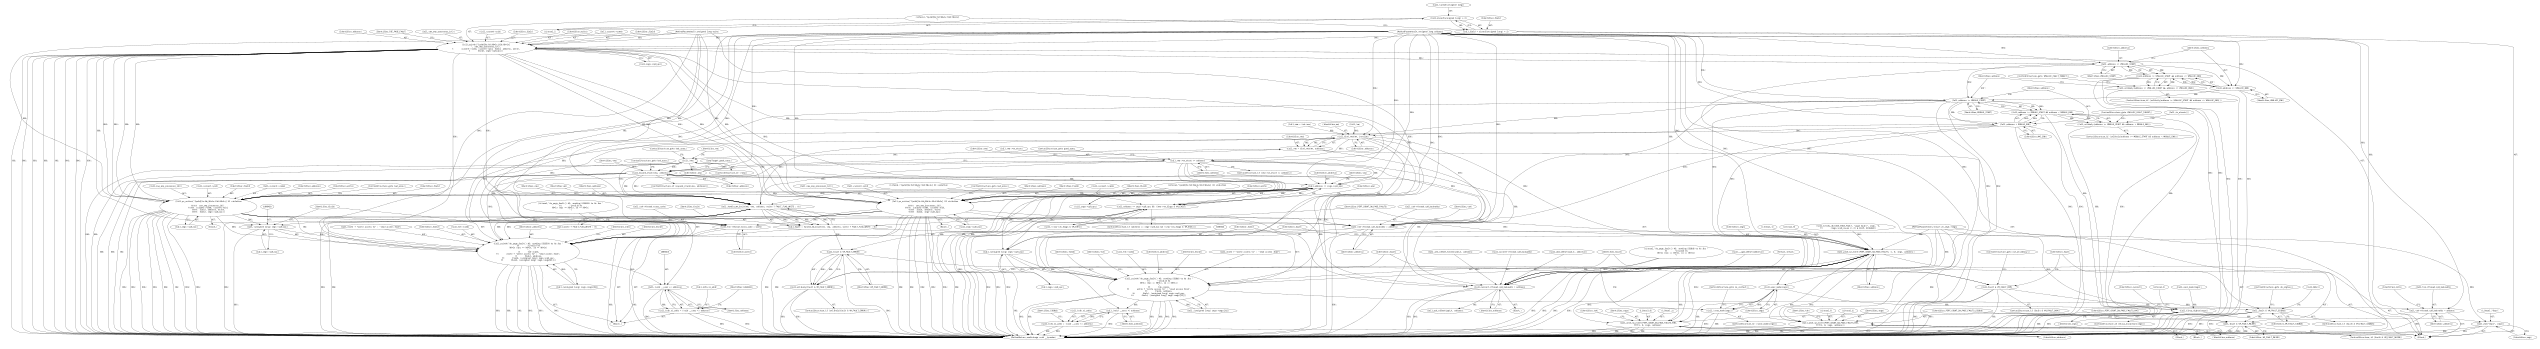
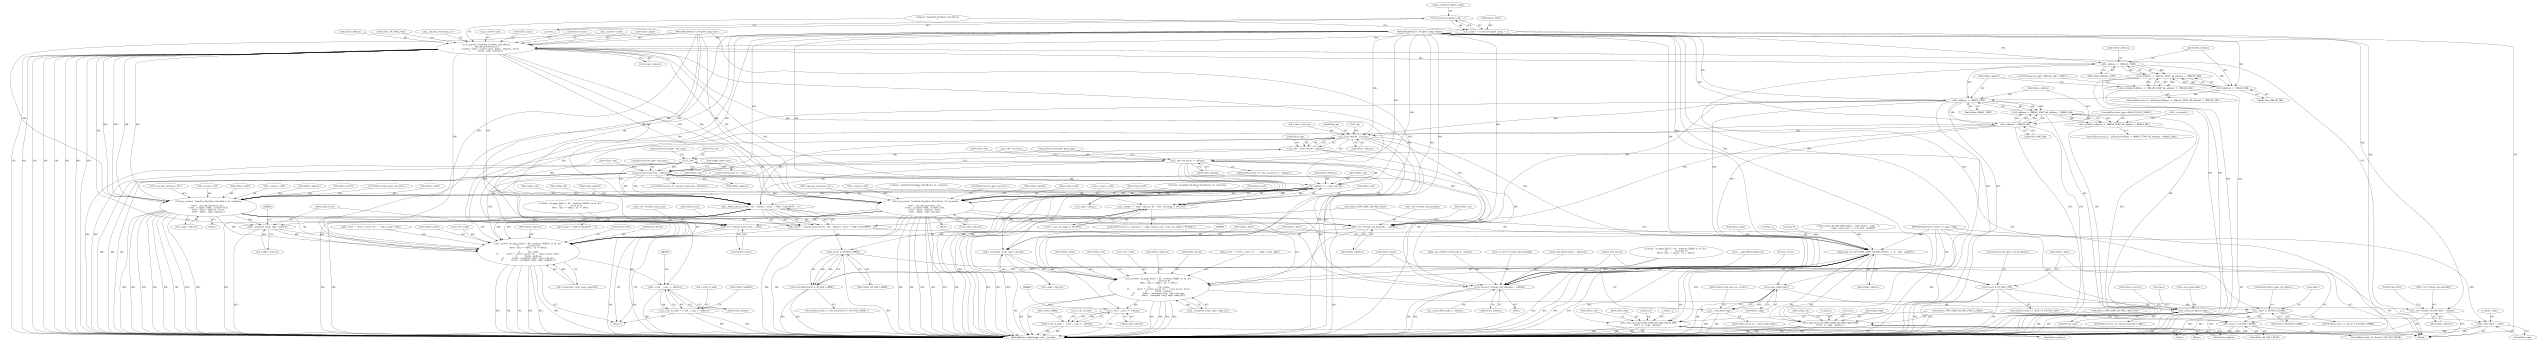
none -> (1027, 287)
(1480, 300) -> (1472, 299)
(2194, 311) -> (2194, 311)
(1767, 336) -> none
